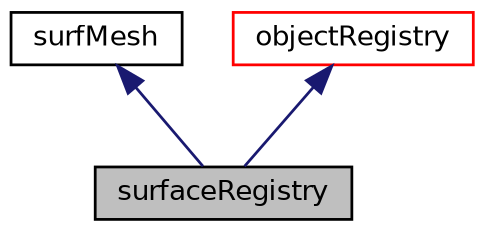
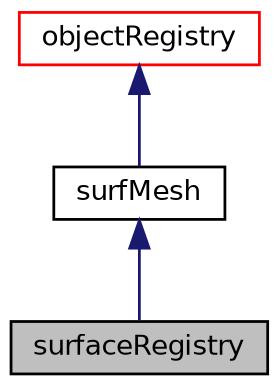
(279, 127) -> (139, 130)
